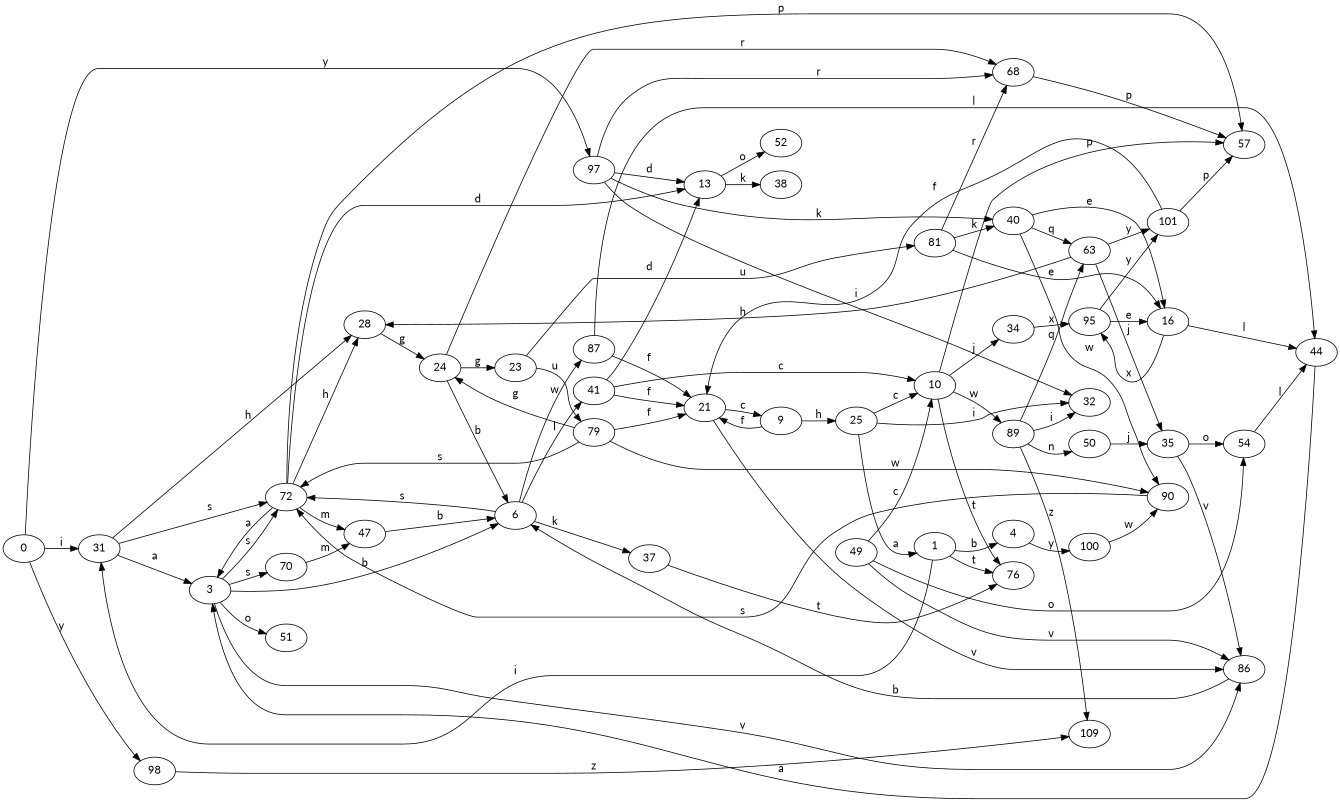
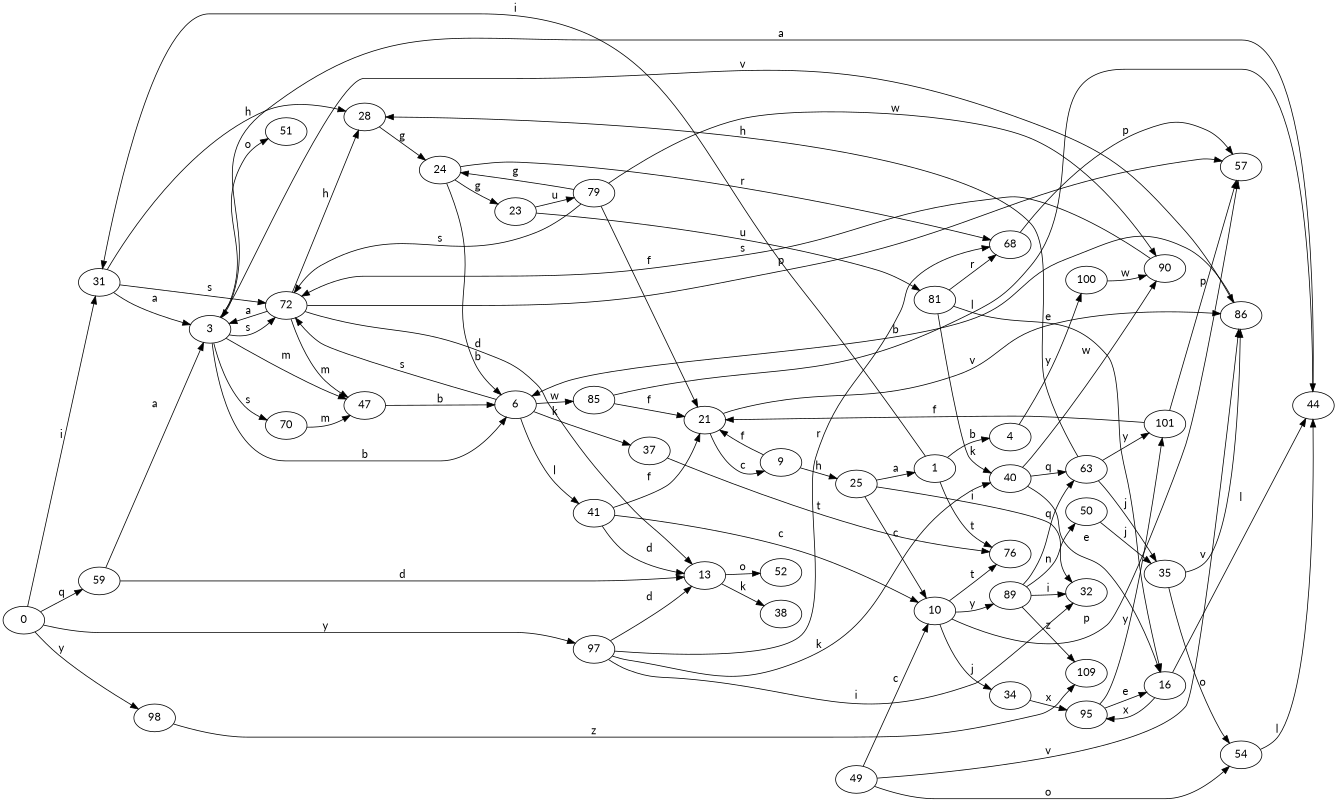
(594, 349) -> (594, 400)
none -> (282, 369)
(974, 394) -> (973, 604)
none -> (99, 581)
